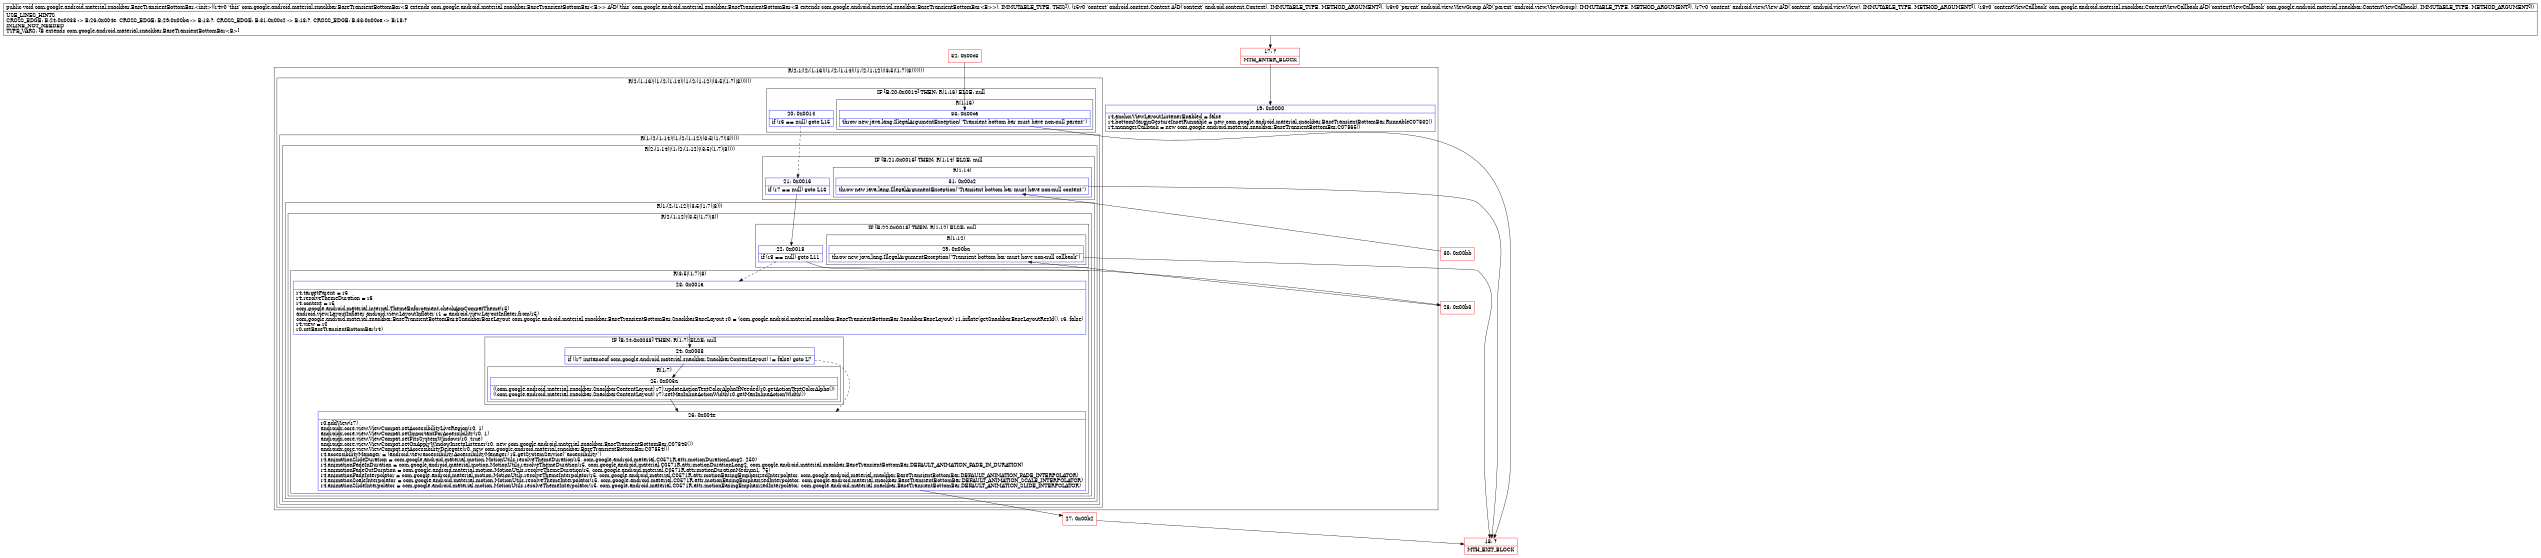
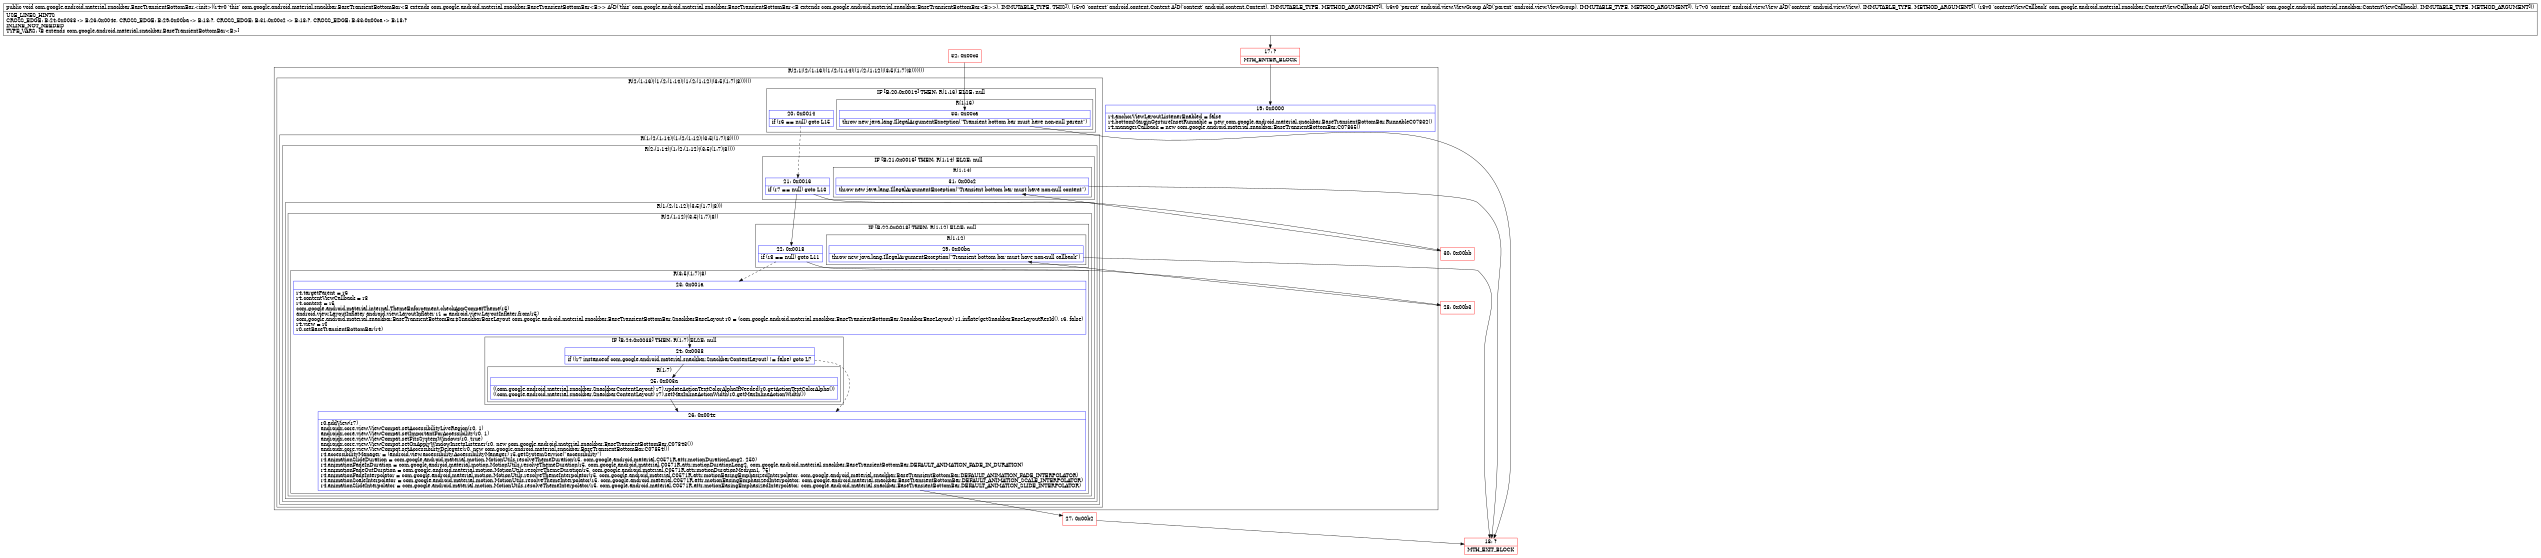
none -> (1142, 207)
(335, 299) -> (332, 299)
